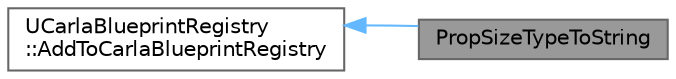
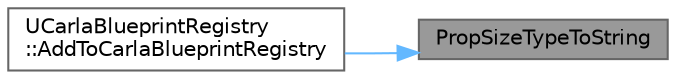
(392, 26) -> (371, 53)
